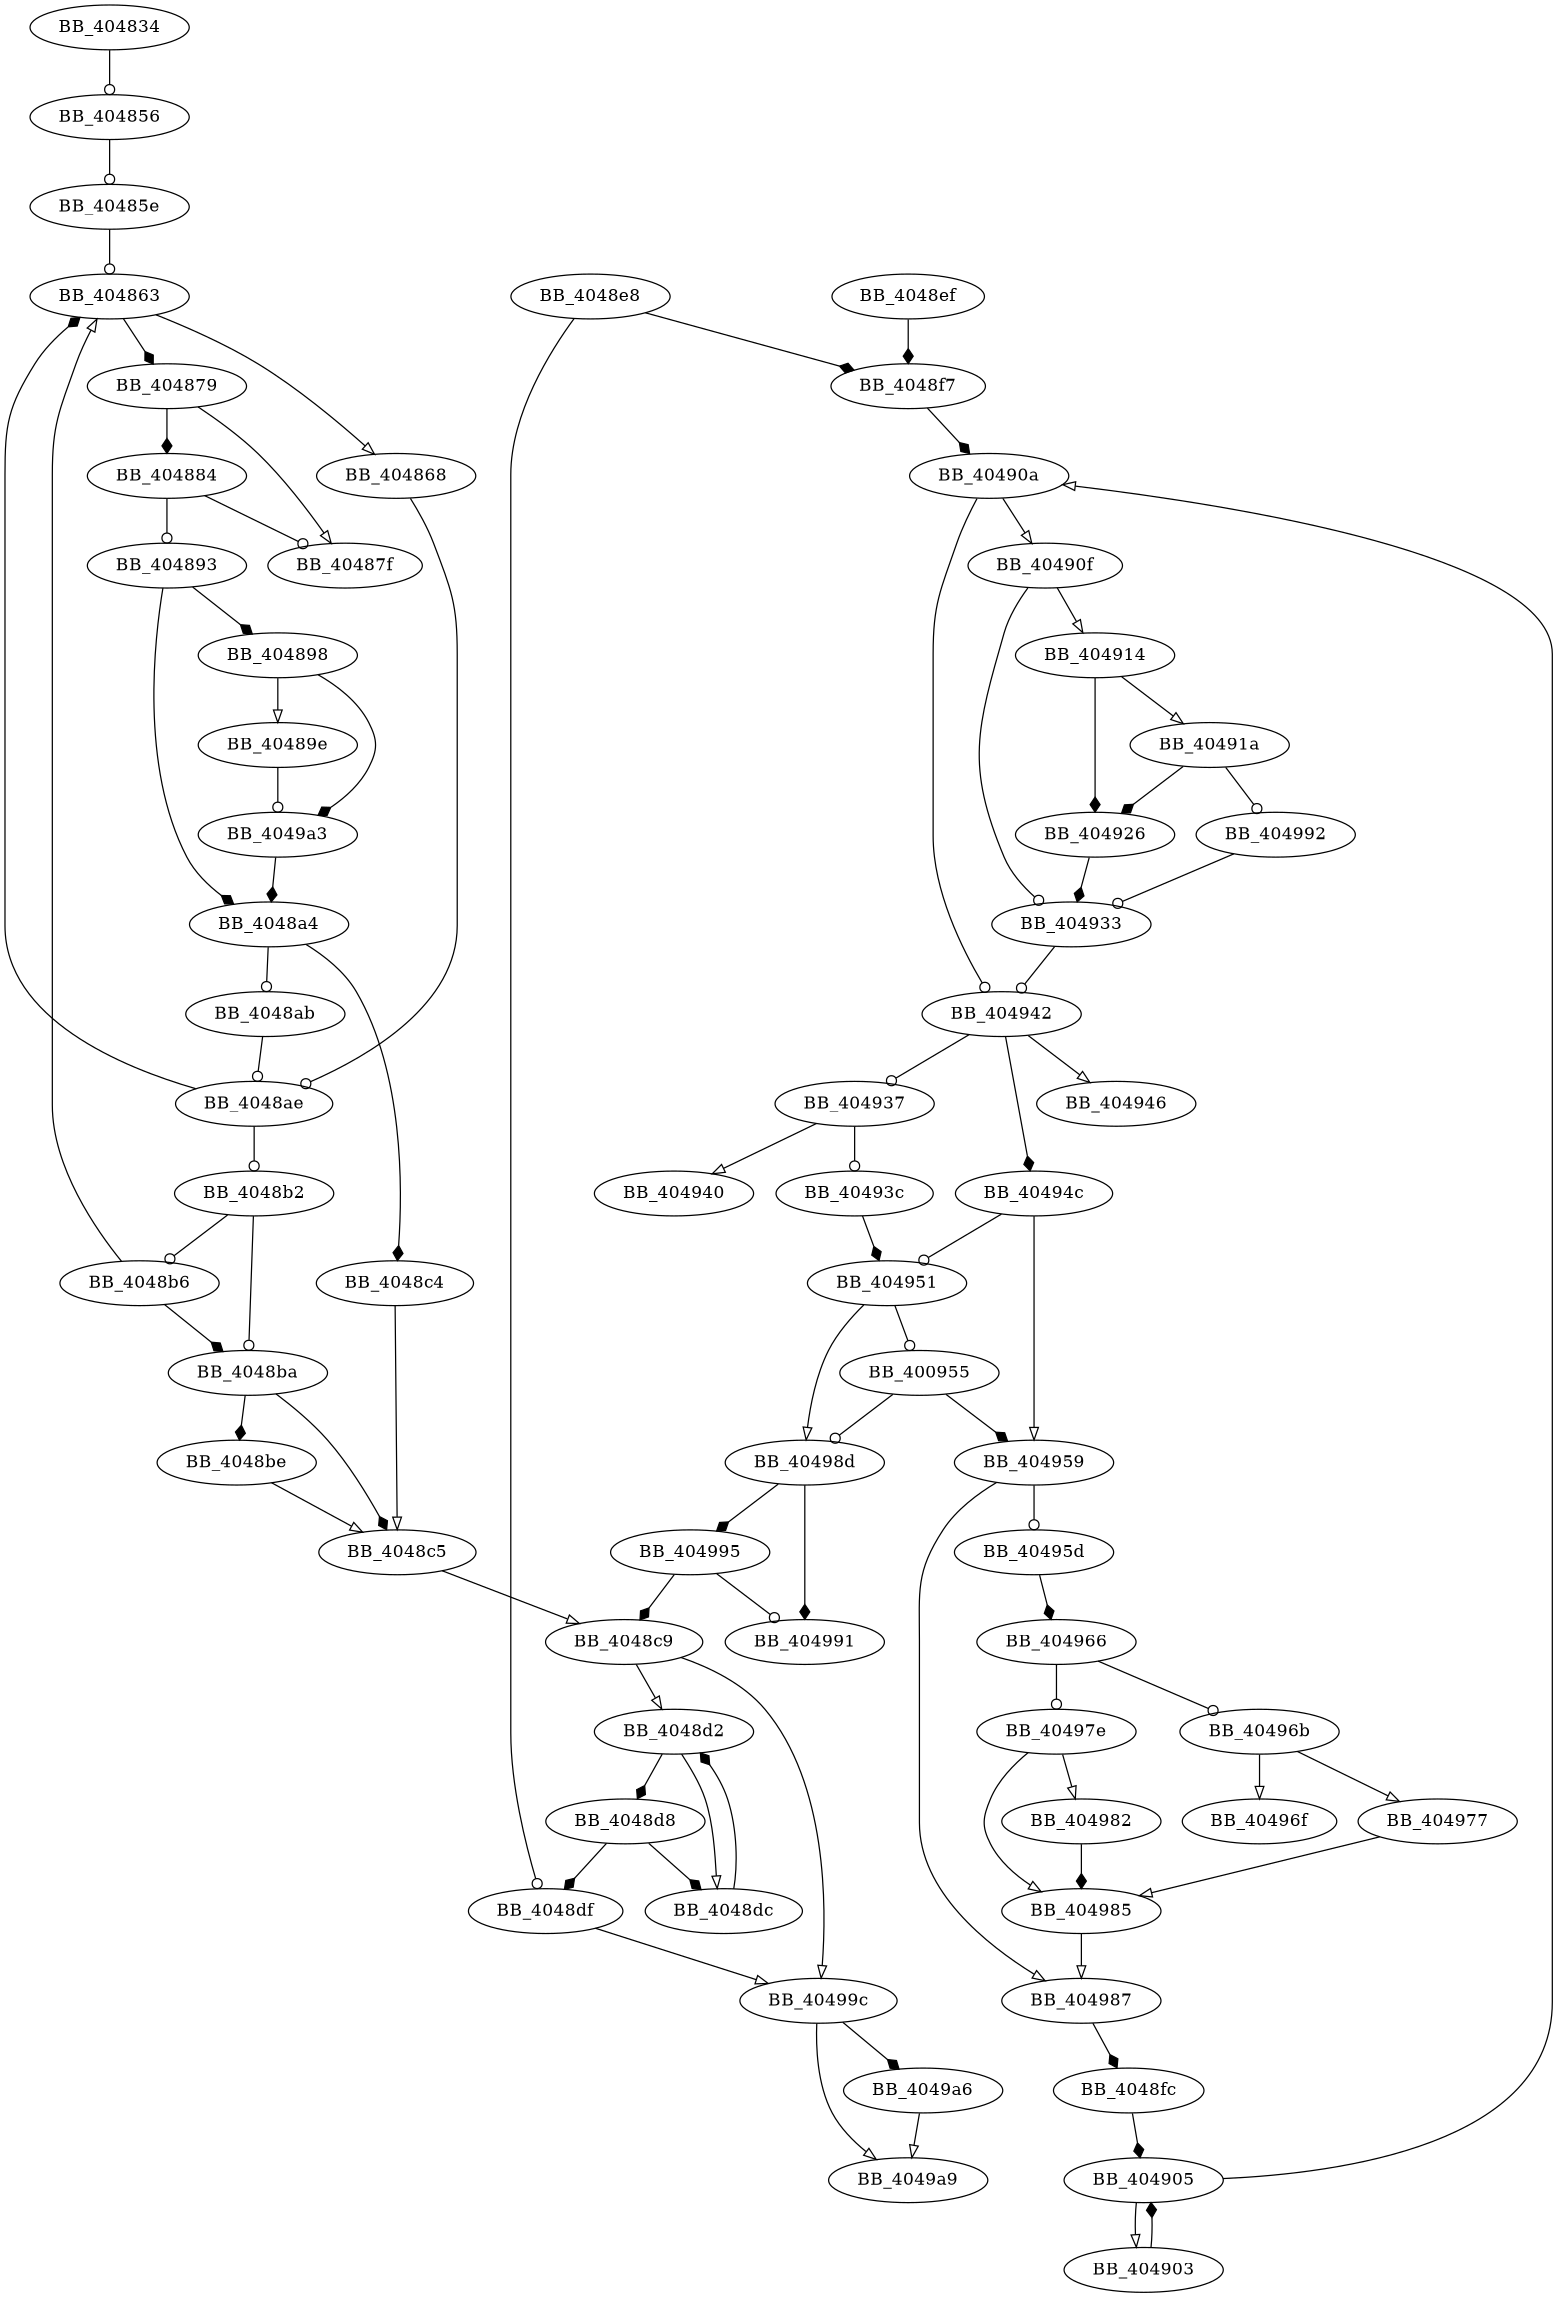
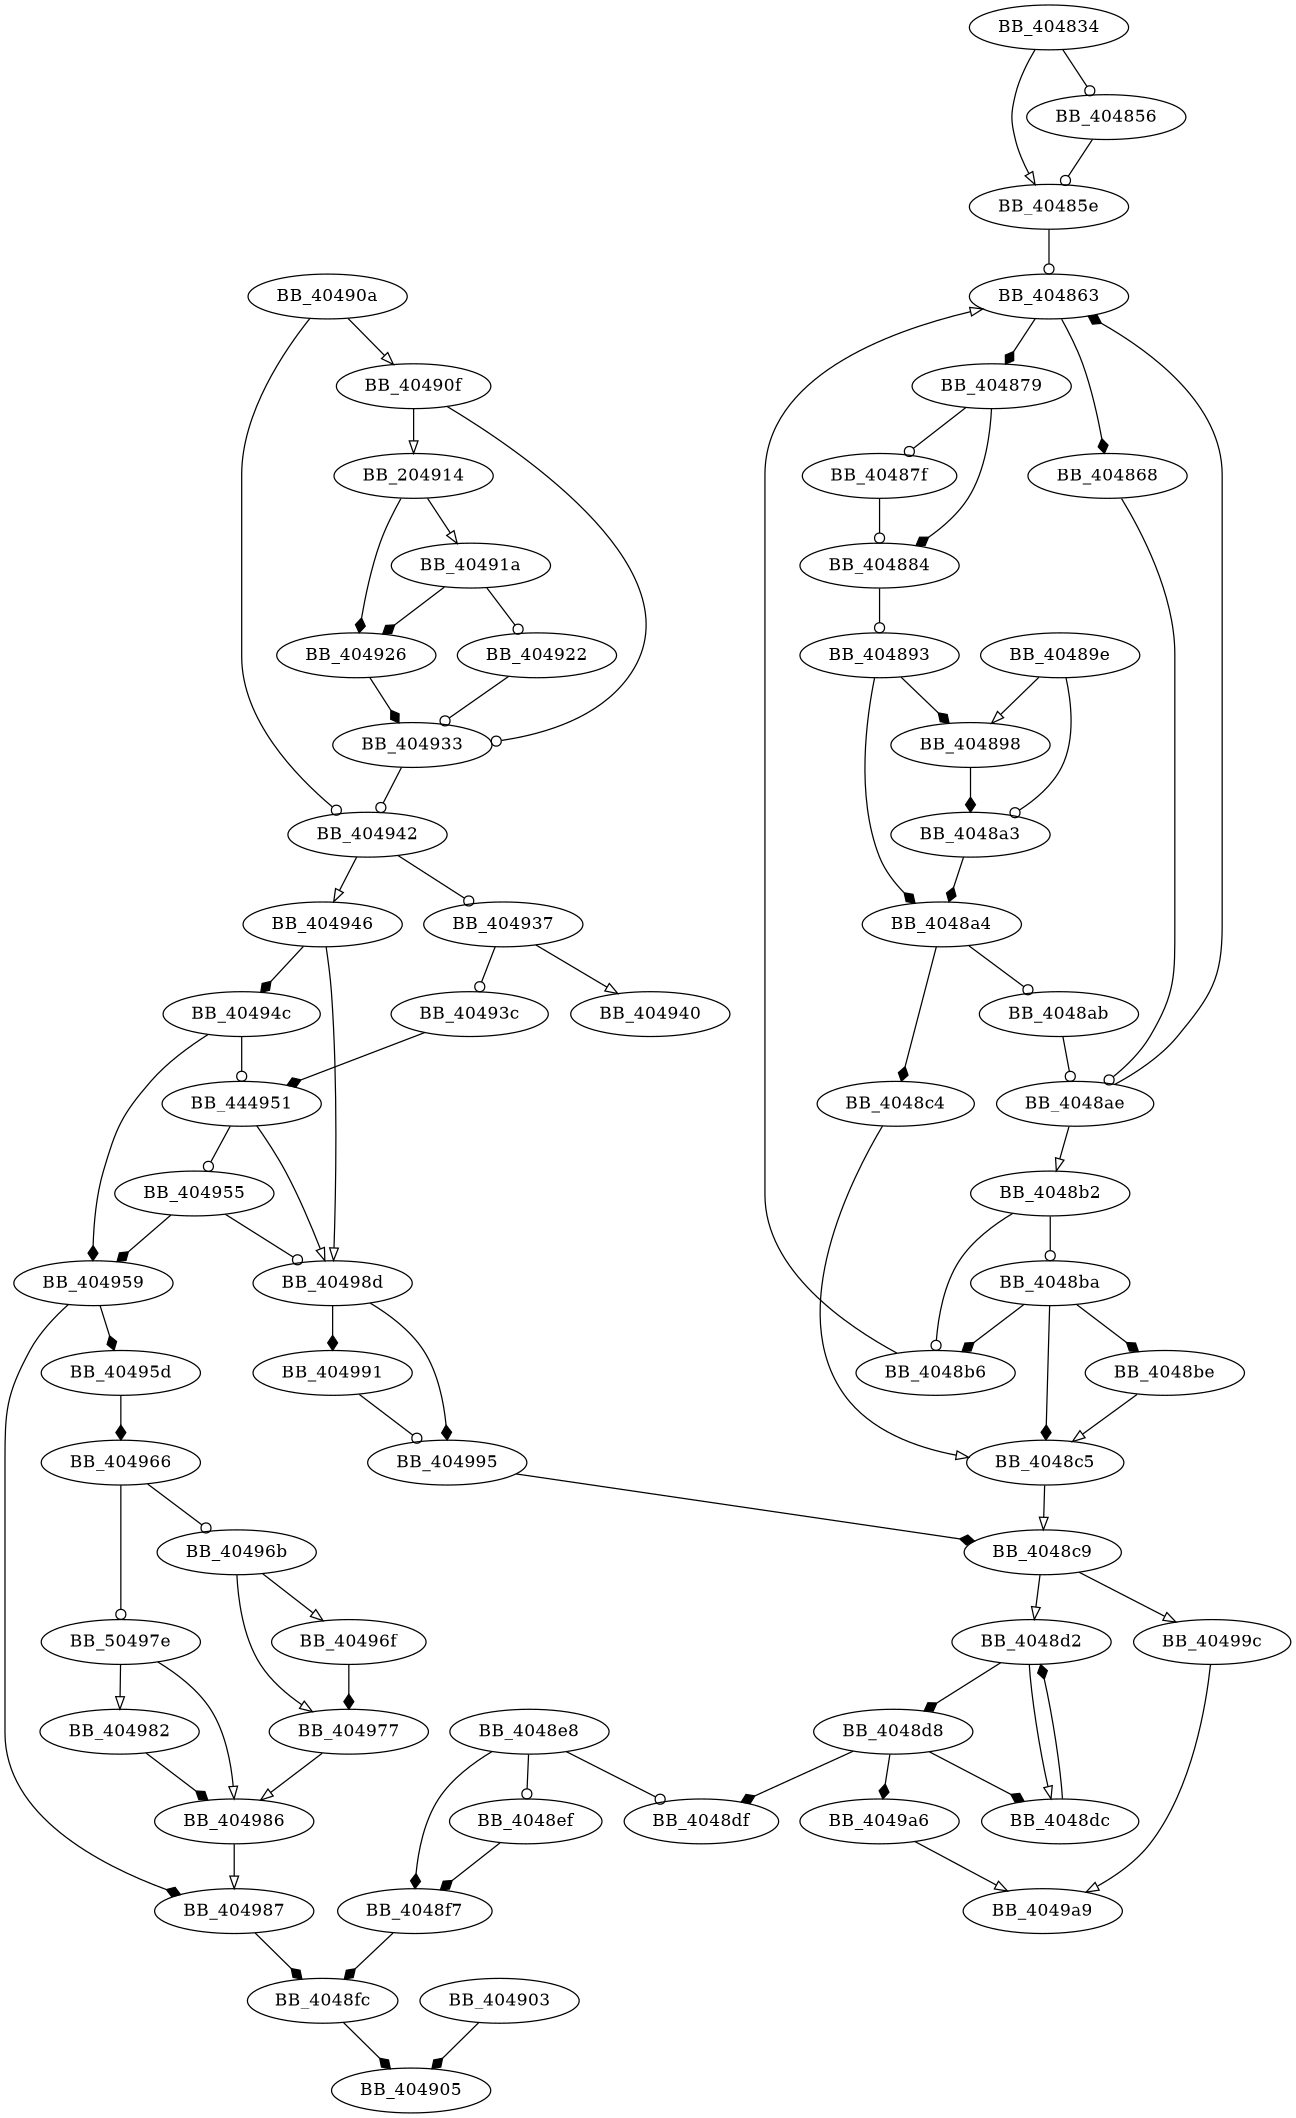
none -> (1012, 111)
(267, 370) -> (1087, 377)
(943, 425) -> (374, 1951)
(268, 463) -> (940, 428)
(251, 519) -> (880, 516)
(1095, 655) -> (414, 476)
(278, 694) -> (1020, 696)
(278, 835) -> (971, 835)
(1276, 835) -> (537, 655)
(1016, 1096) -> (287, 964)
none -> (336, 1097)
(254, 1144) -> (1064, 1143)
(1552, 1270) -> none
(887, 1283) -> (242, 1104)
(1034, 1322) -> (121, 1123)
(188, 1323) -> (999, 1324)
(919, 1373) -> (194, 1194)
(1034, 1503) -> (105, 1321)
(744, 1594) -> (386, 1415)
none -> (349, 1680)
(1056, 1732) -> (121, 1642)
(919, 1737) -> (5, 1629)
none -> (528, 1772)
(1081, 1911) -> (234, 1821)
(676, 1954) -> none
(865, 2041) -> (888, 1769)
(1135, 2219) -> none
